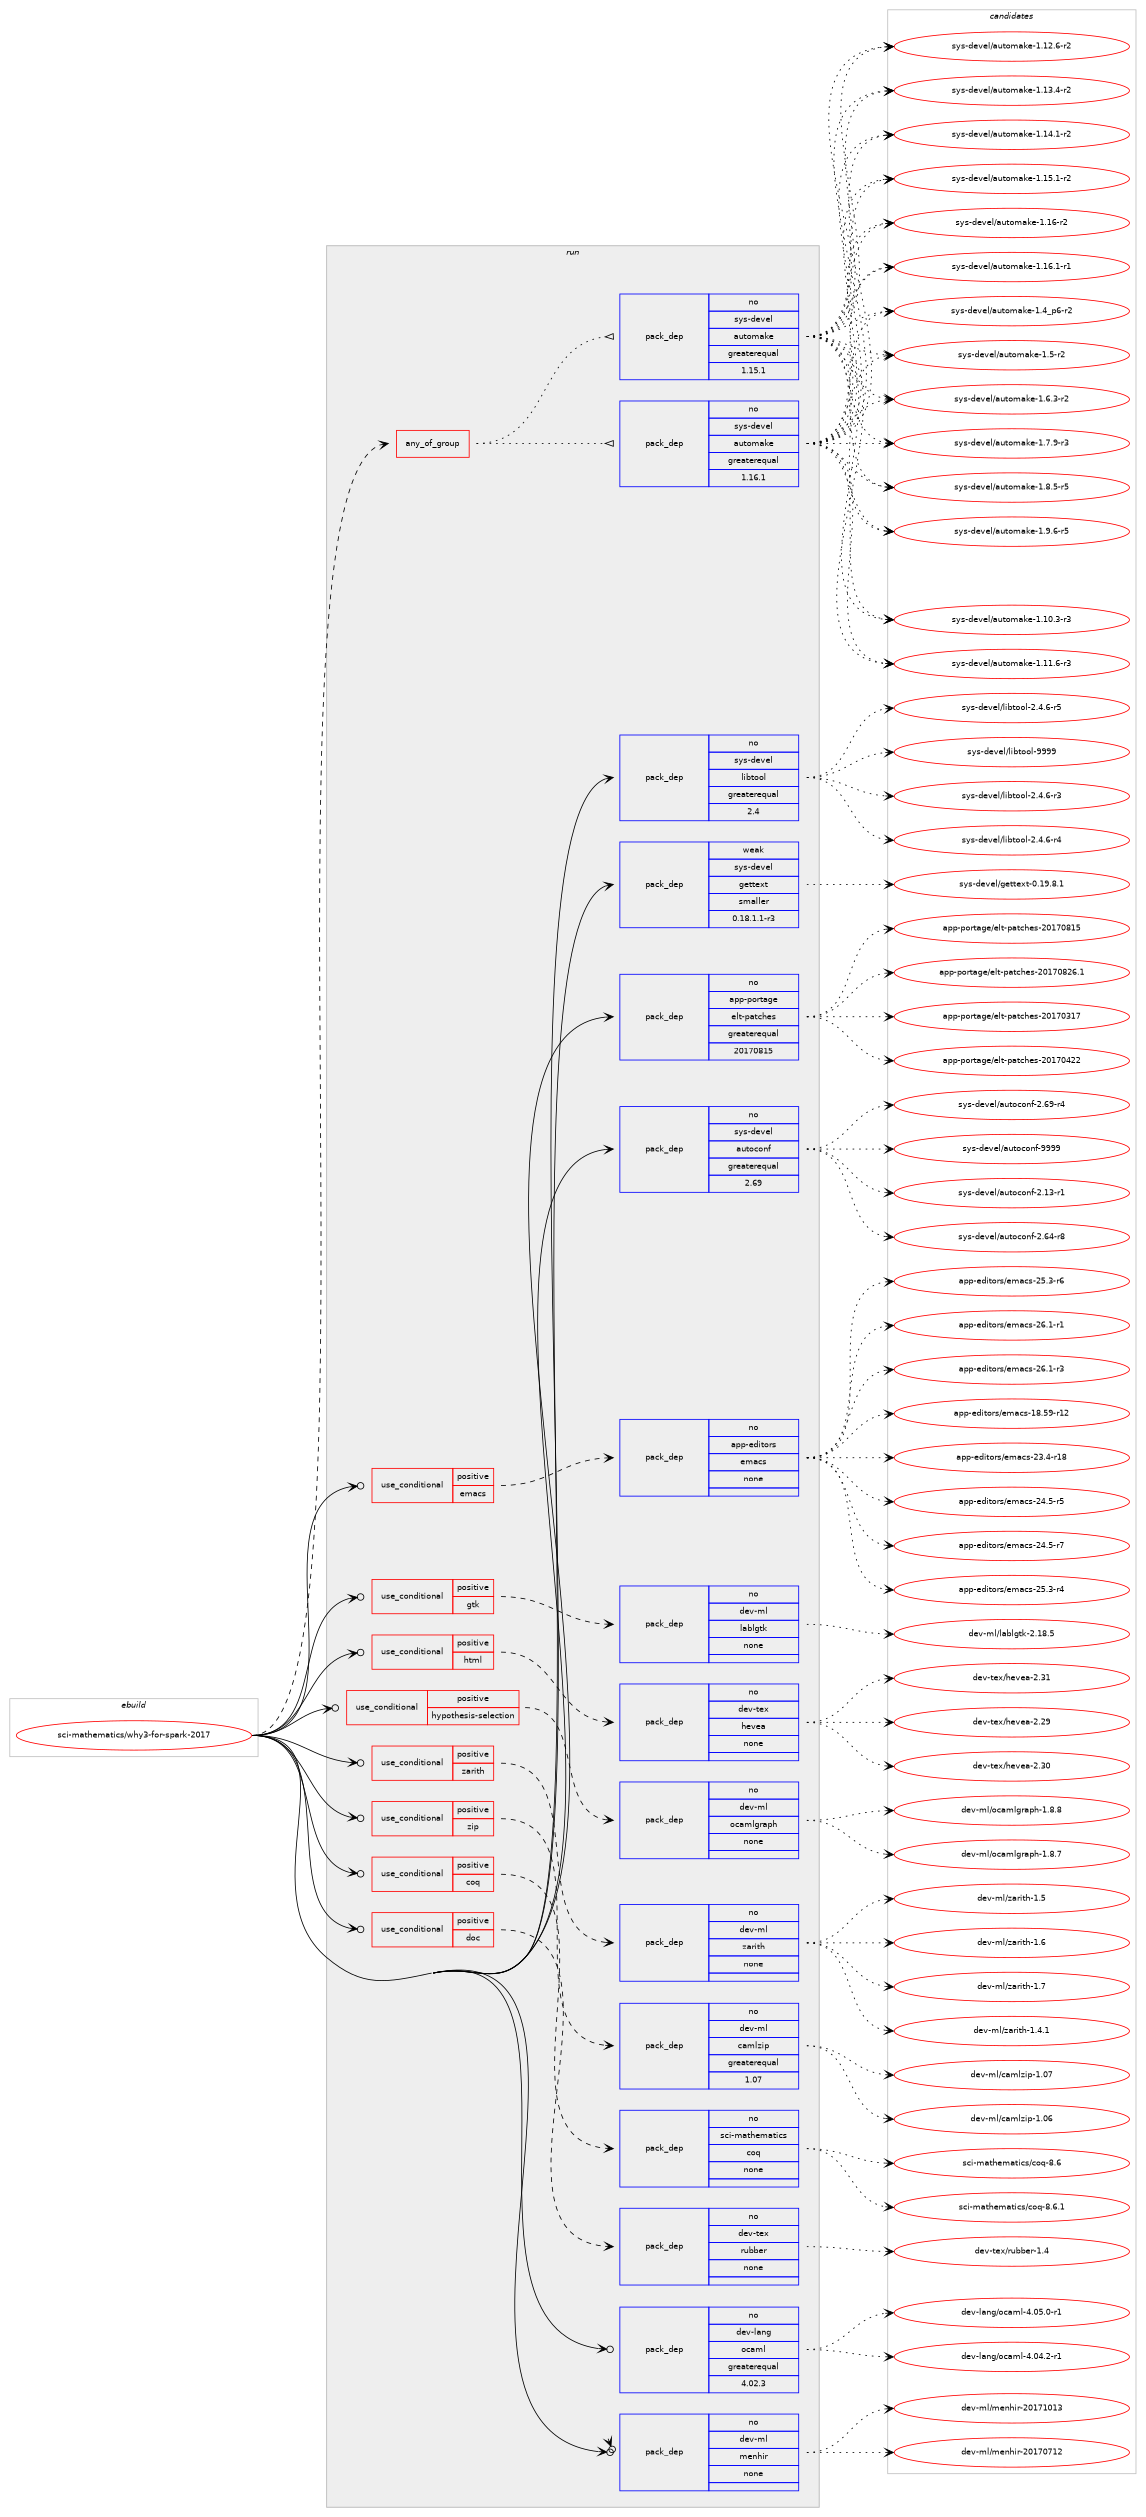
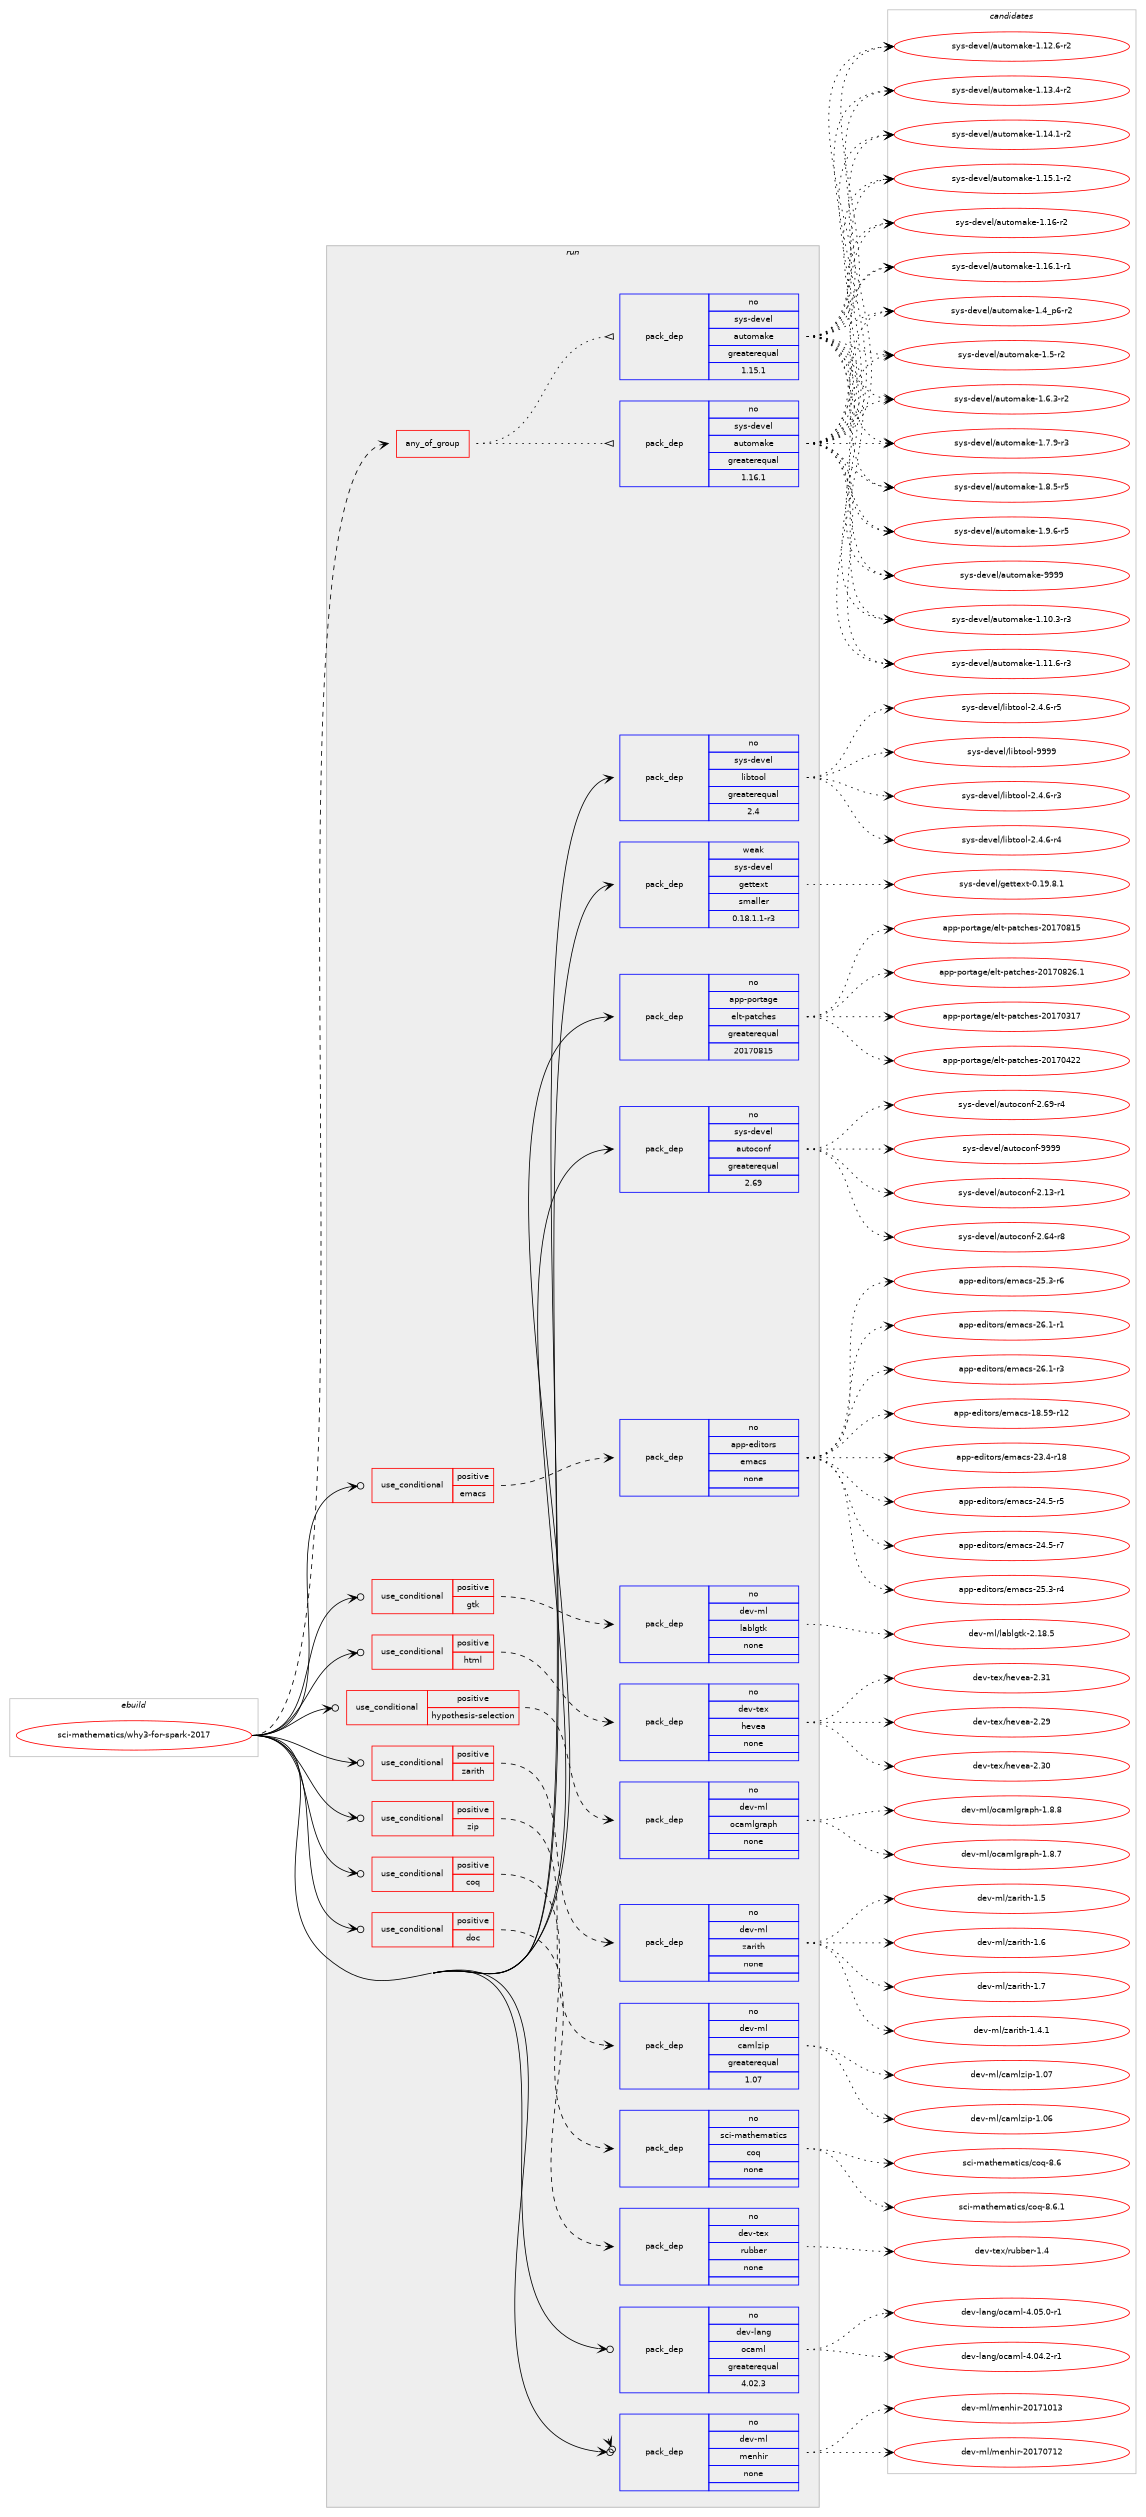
none -> (1012, 576)
